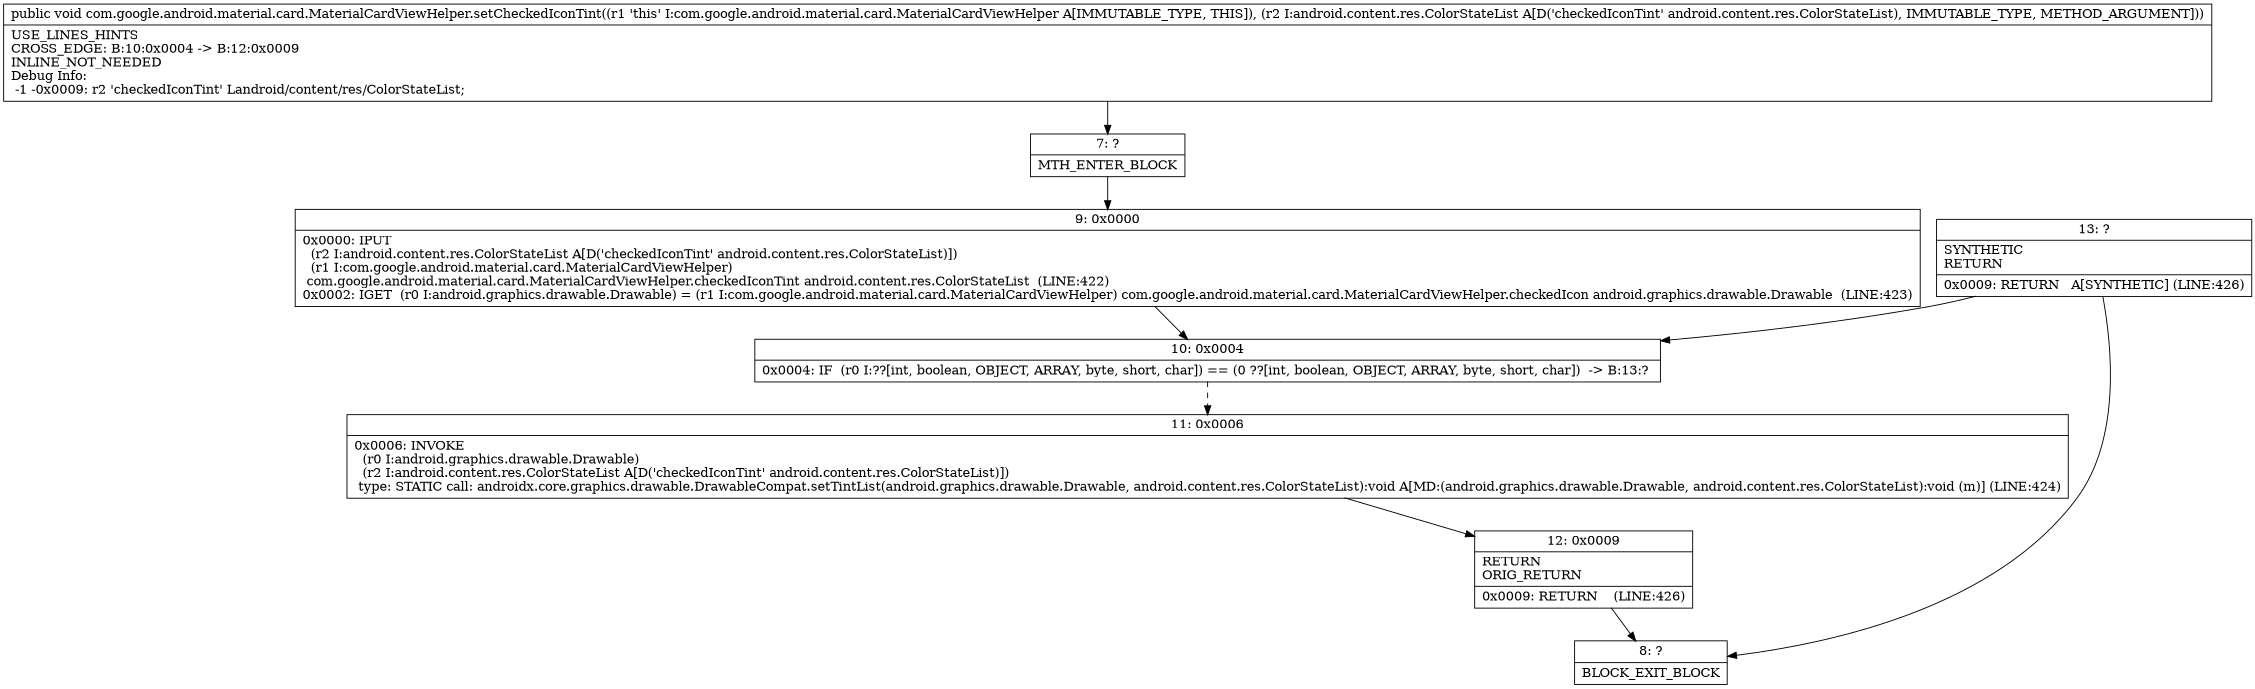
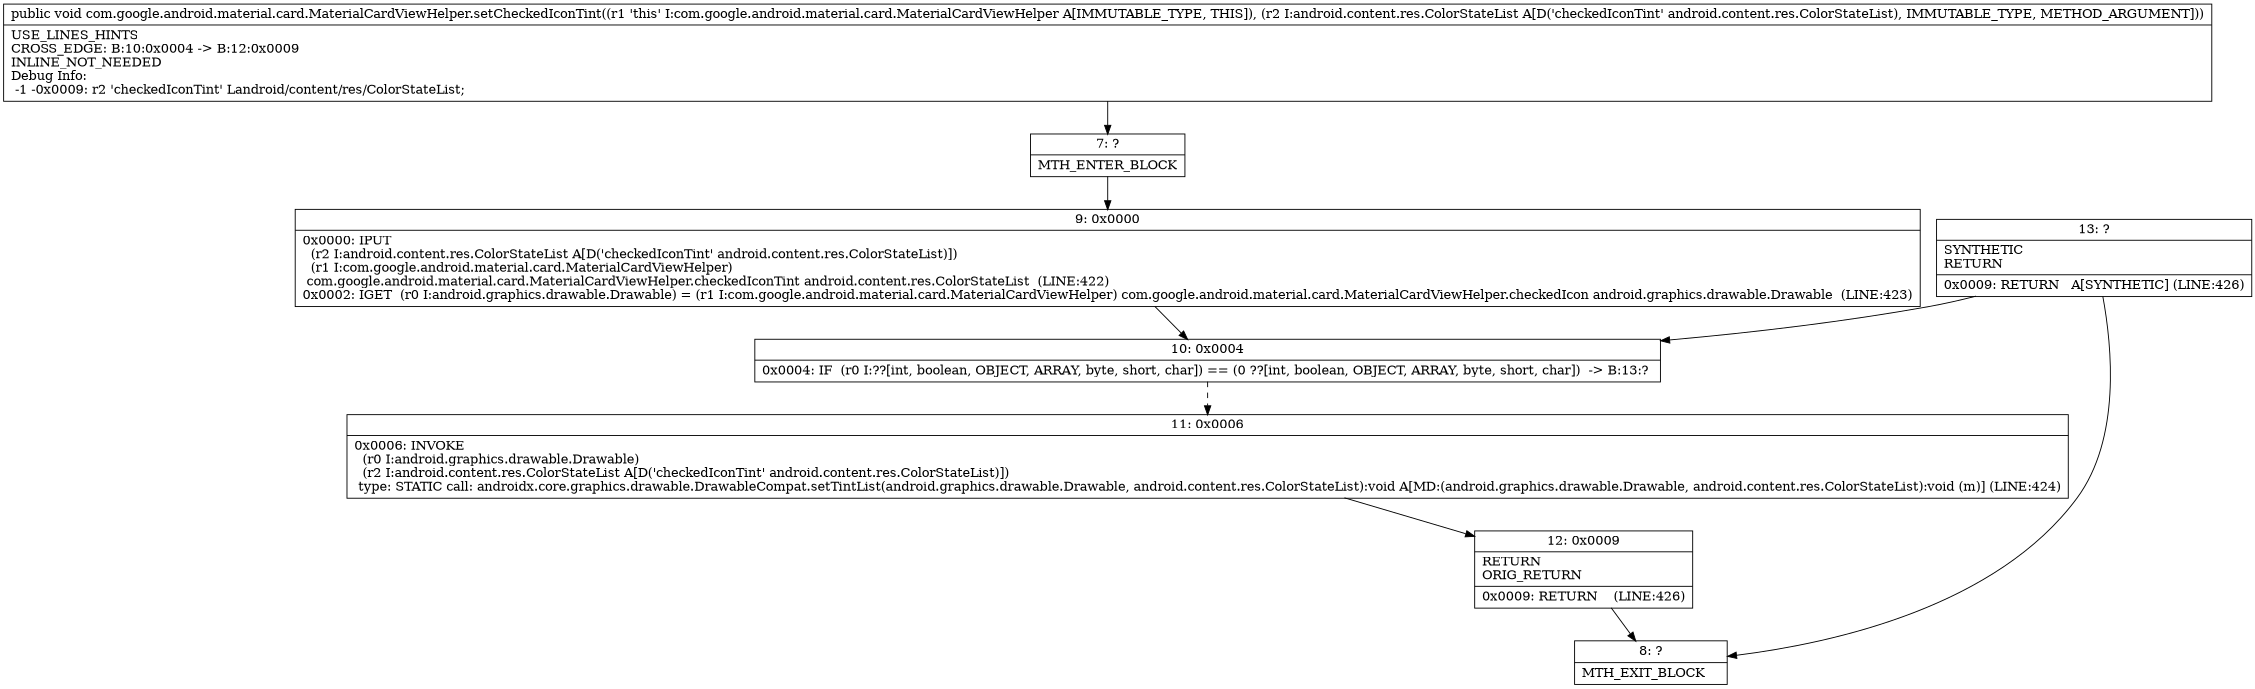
(1651, 673) -> (1644, 673)
